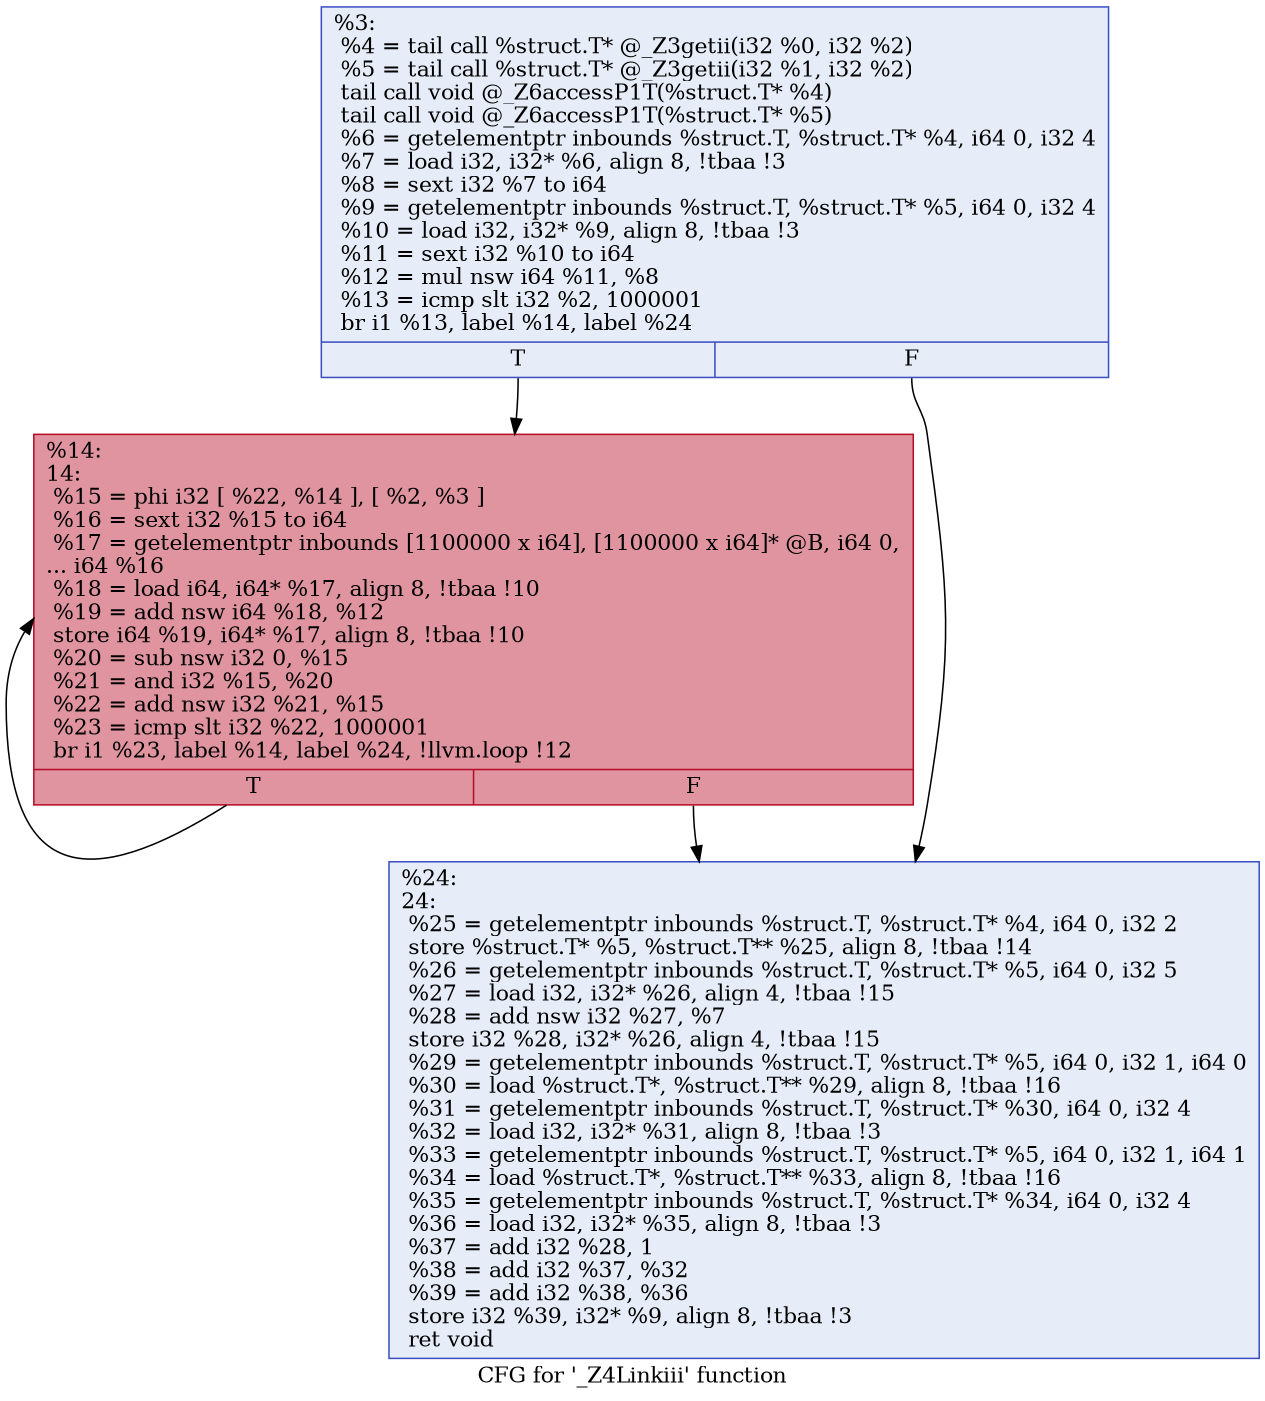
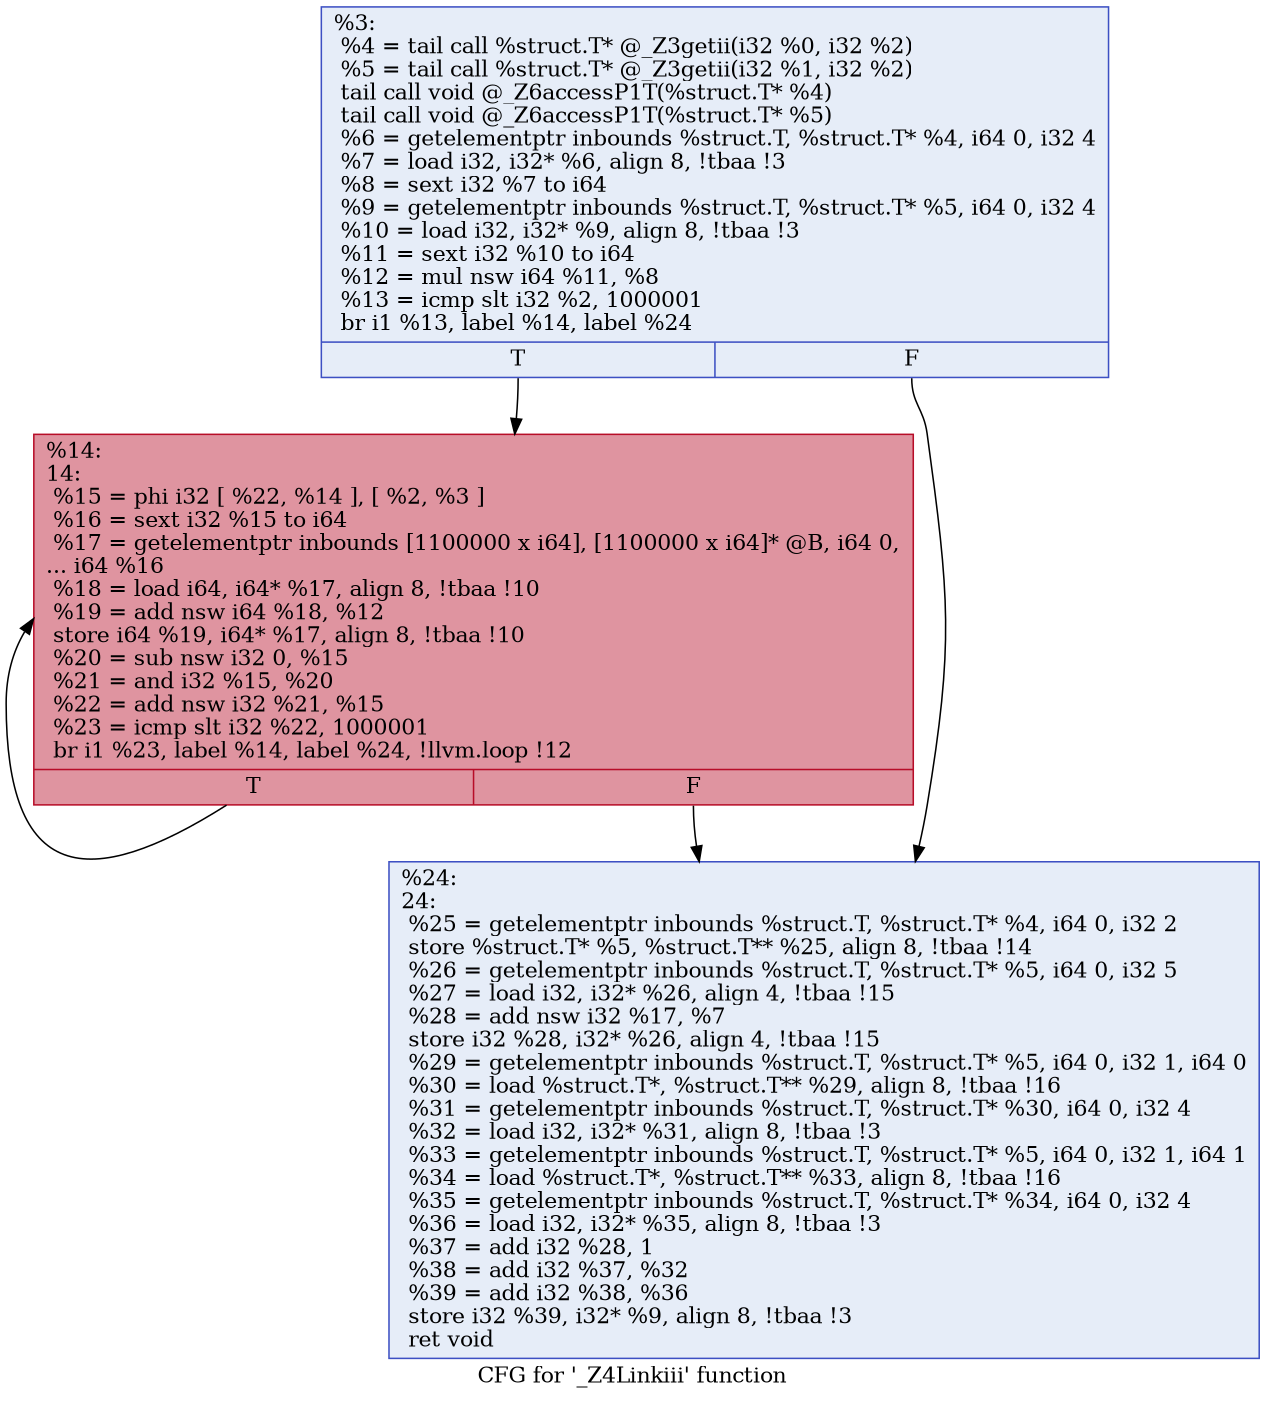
(563, 1017) -> (563, 1017)
